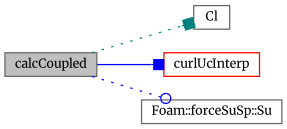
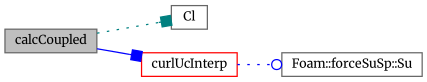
(126, 87) -> (254, 65)
